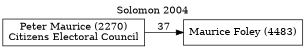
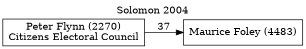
(74, 32) -> (74, 32)
